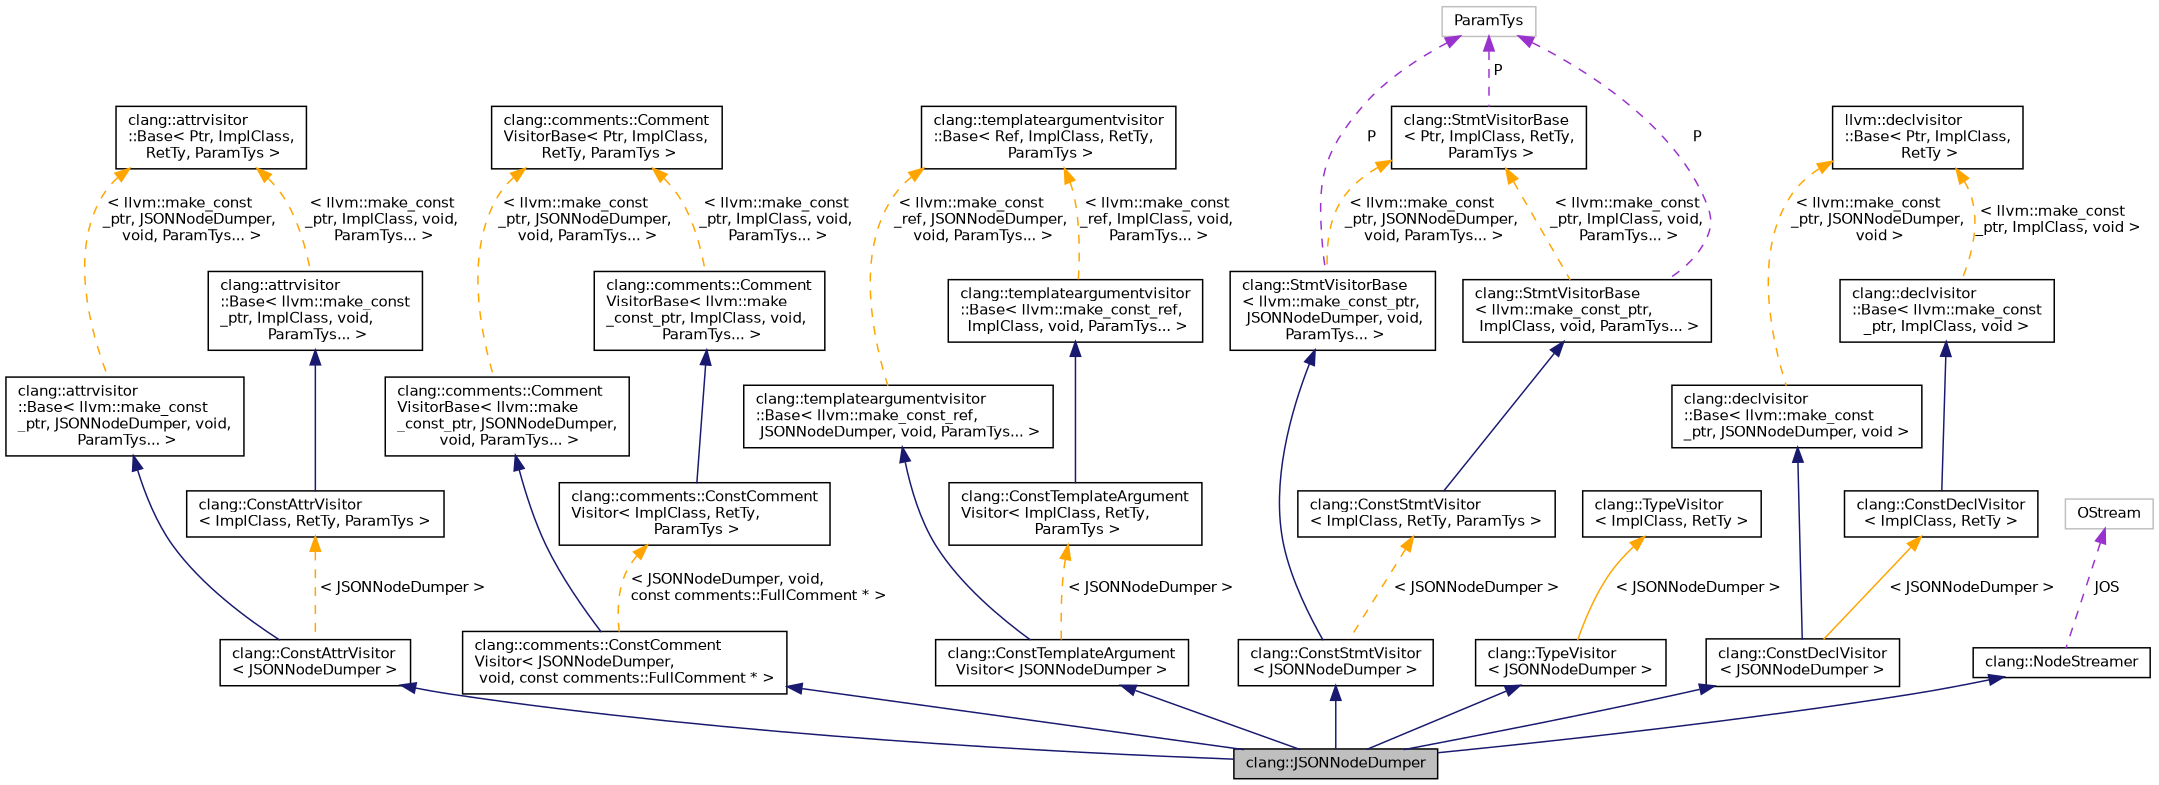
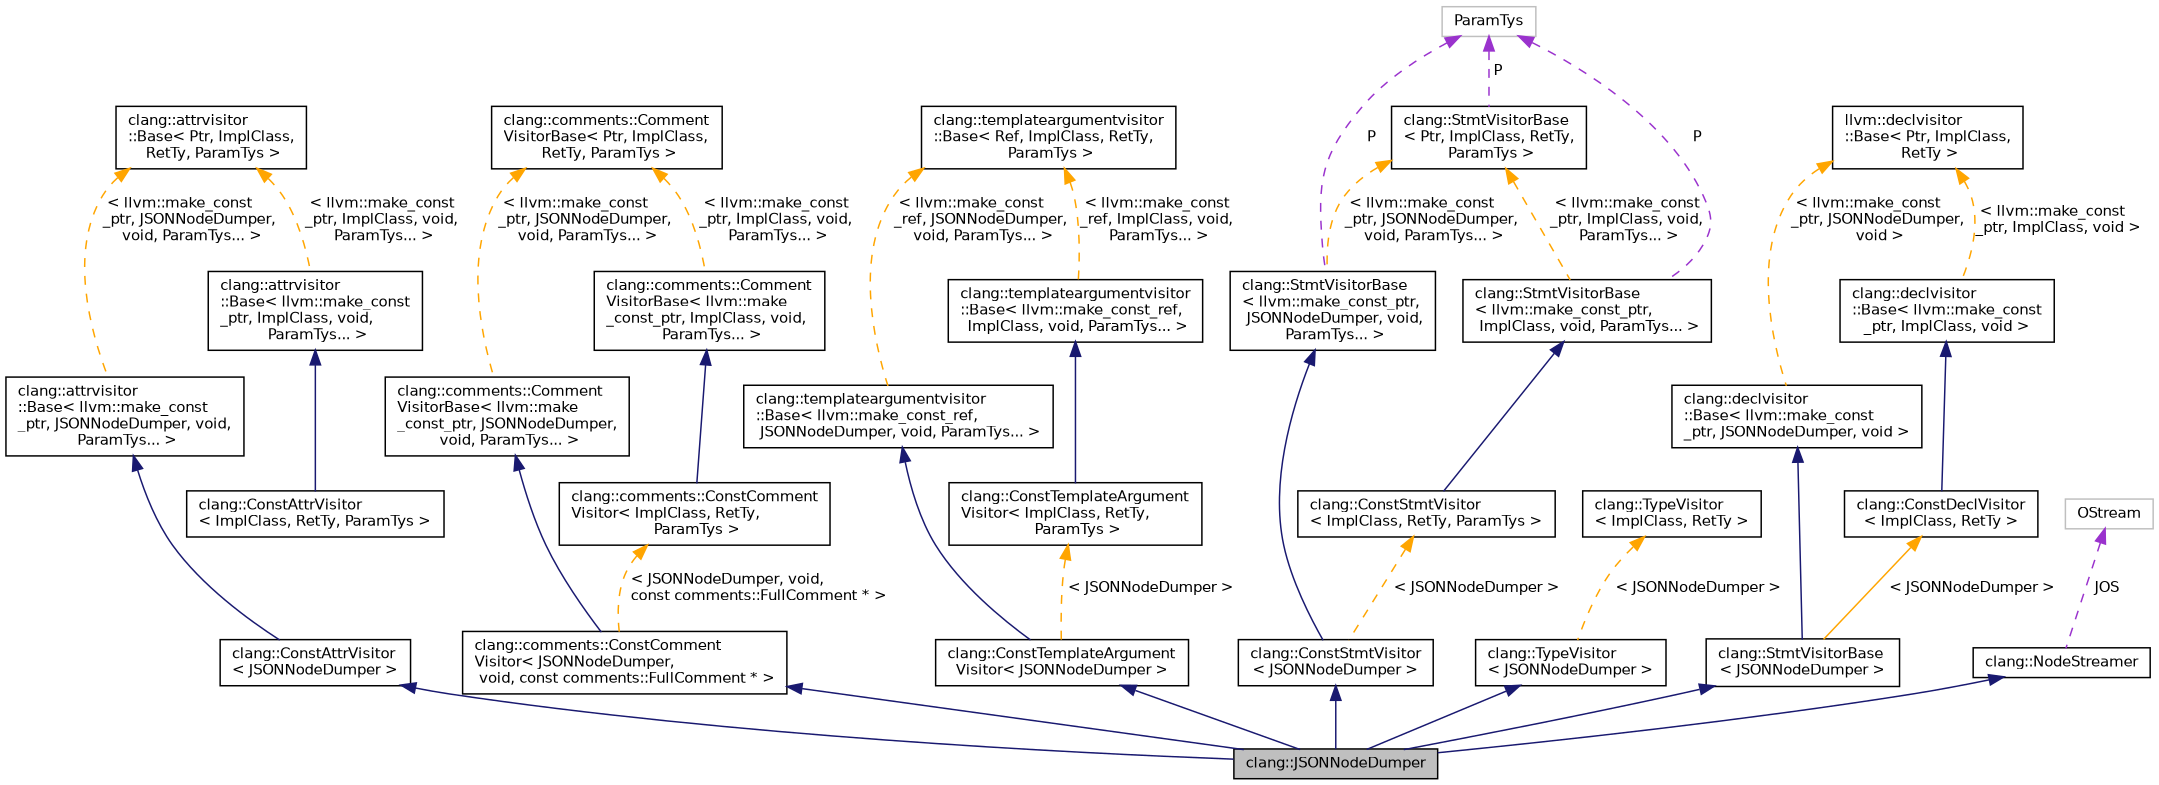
(1600, 590) -> (1600, 590)
(315, 596) -> none
(1803, 663) -> (1803, 663)
